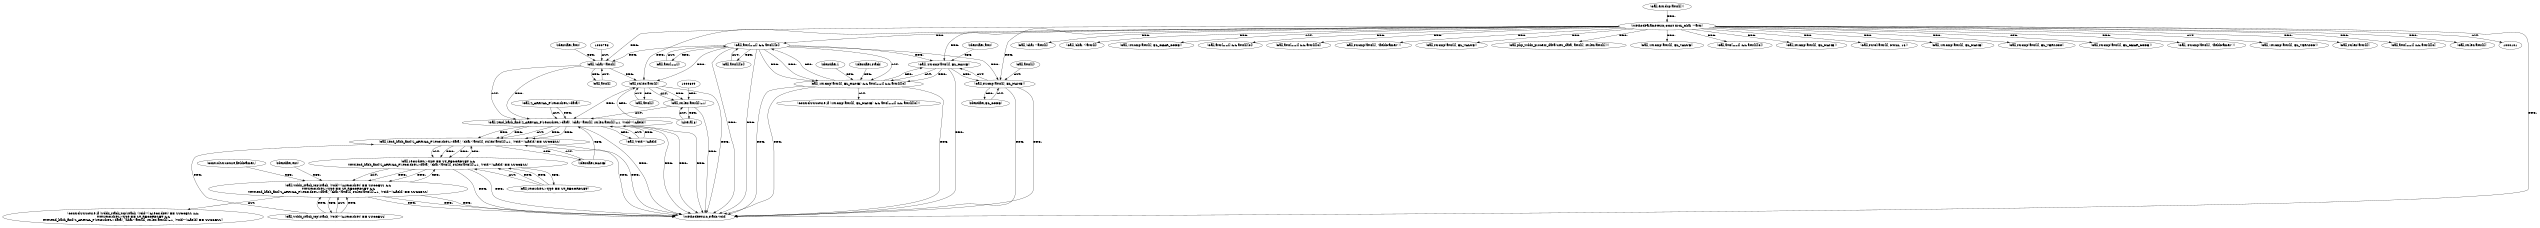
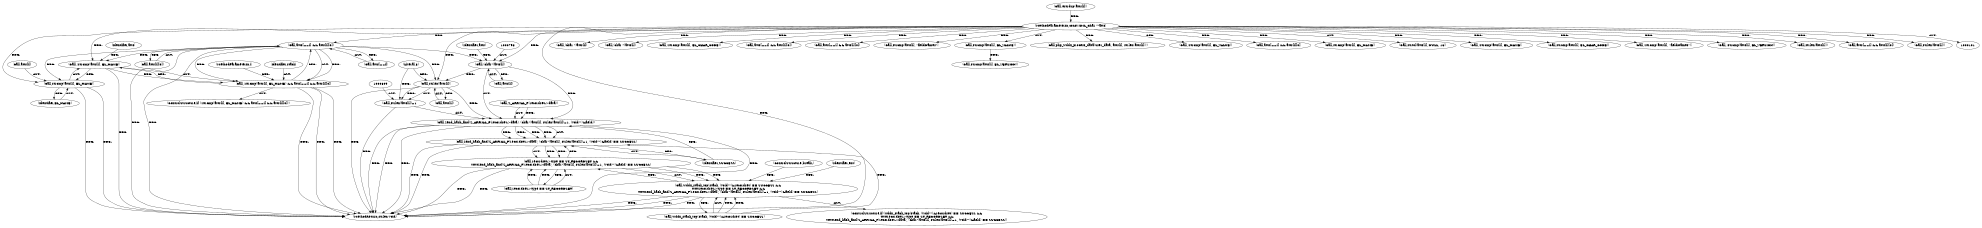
(1860, 33) -> (990, 54)
(1310, 36) -> (849, 36)
(1577, 36) -> (1039, 36)
(1672, 36) -> (1151, 36)
(1809, 36) -> (1331, 36)
(2015, 36) -> (1479, 36)
(2191, 36) -> (1650, 36)
(830, 65) -> (234, 65)
(869, 74) -> (288, 74)
(693, 94) -> (393, 94)
(986, 103) -> (55, 103)
(689, 112) -> none
(684, 113) -> (407, 84)
(642, 142) -> none
(232, 163) -> (794, 163)
(592, 163) -> (719, 163)
(705, 217) -> (375, 217)
